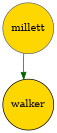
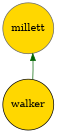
(24, 63) -> (33, 70)
